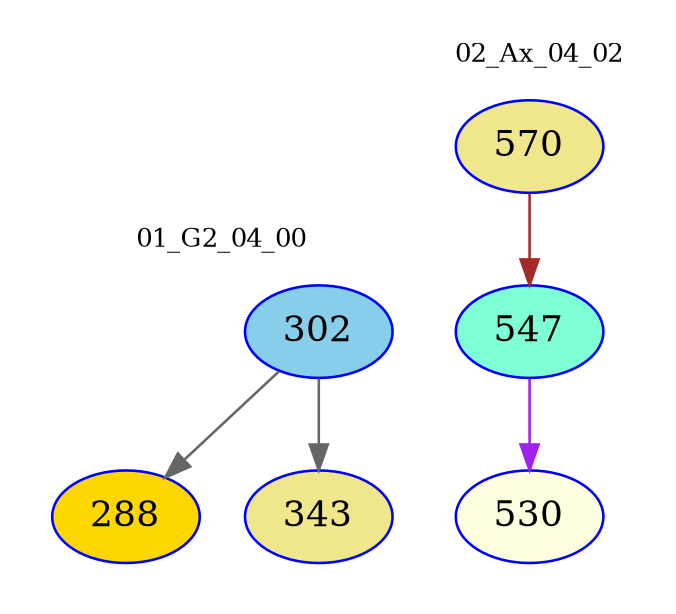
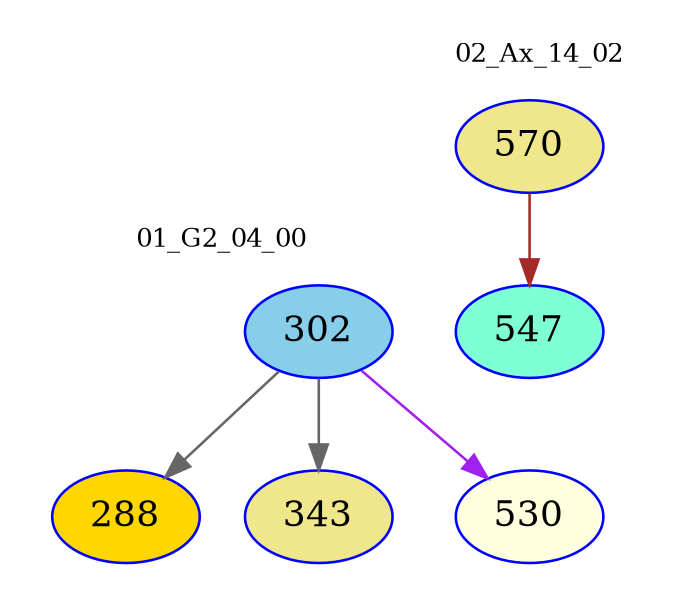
(540, 55) -> (540, 55)
(530, 412) -> (396, 400)
